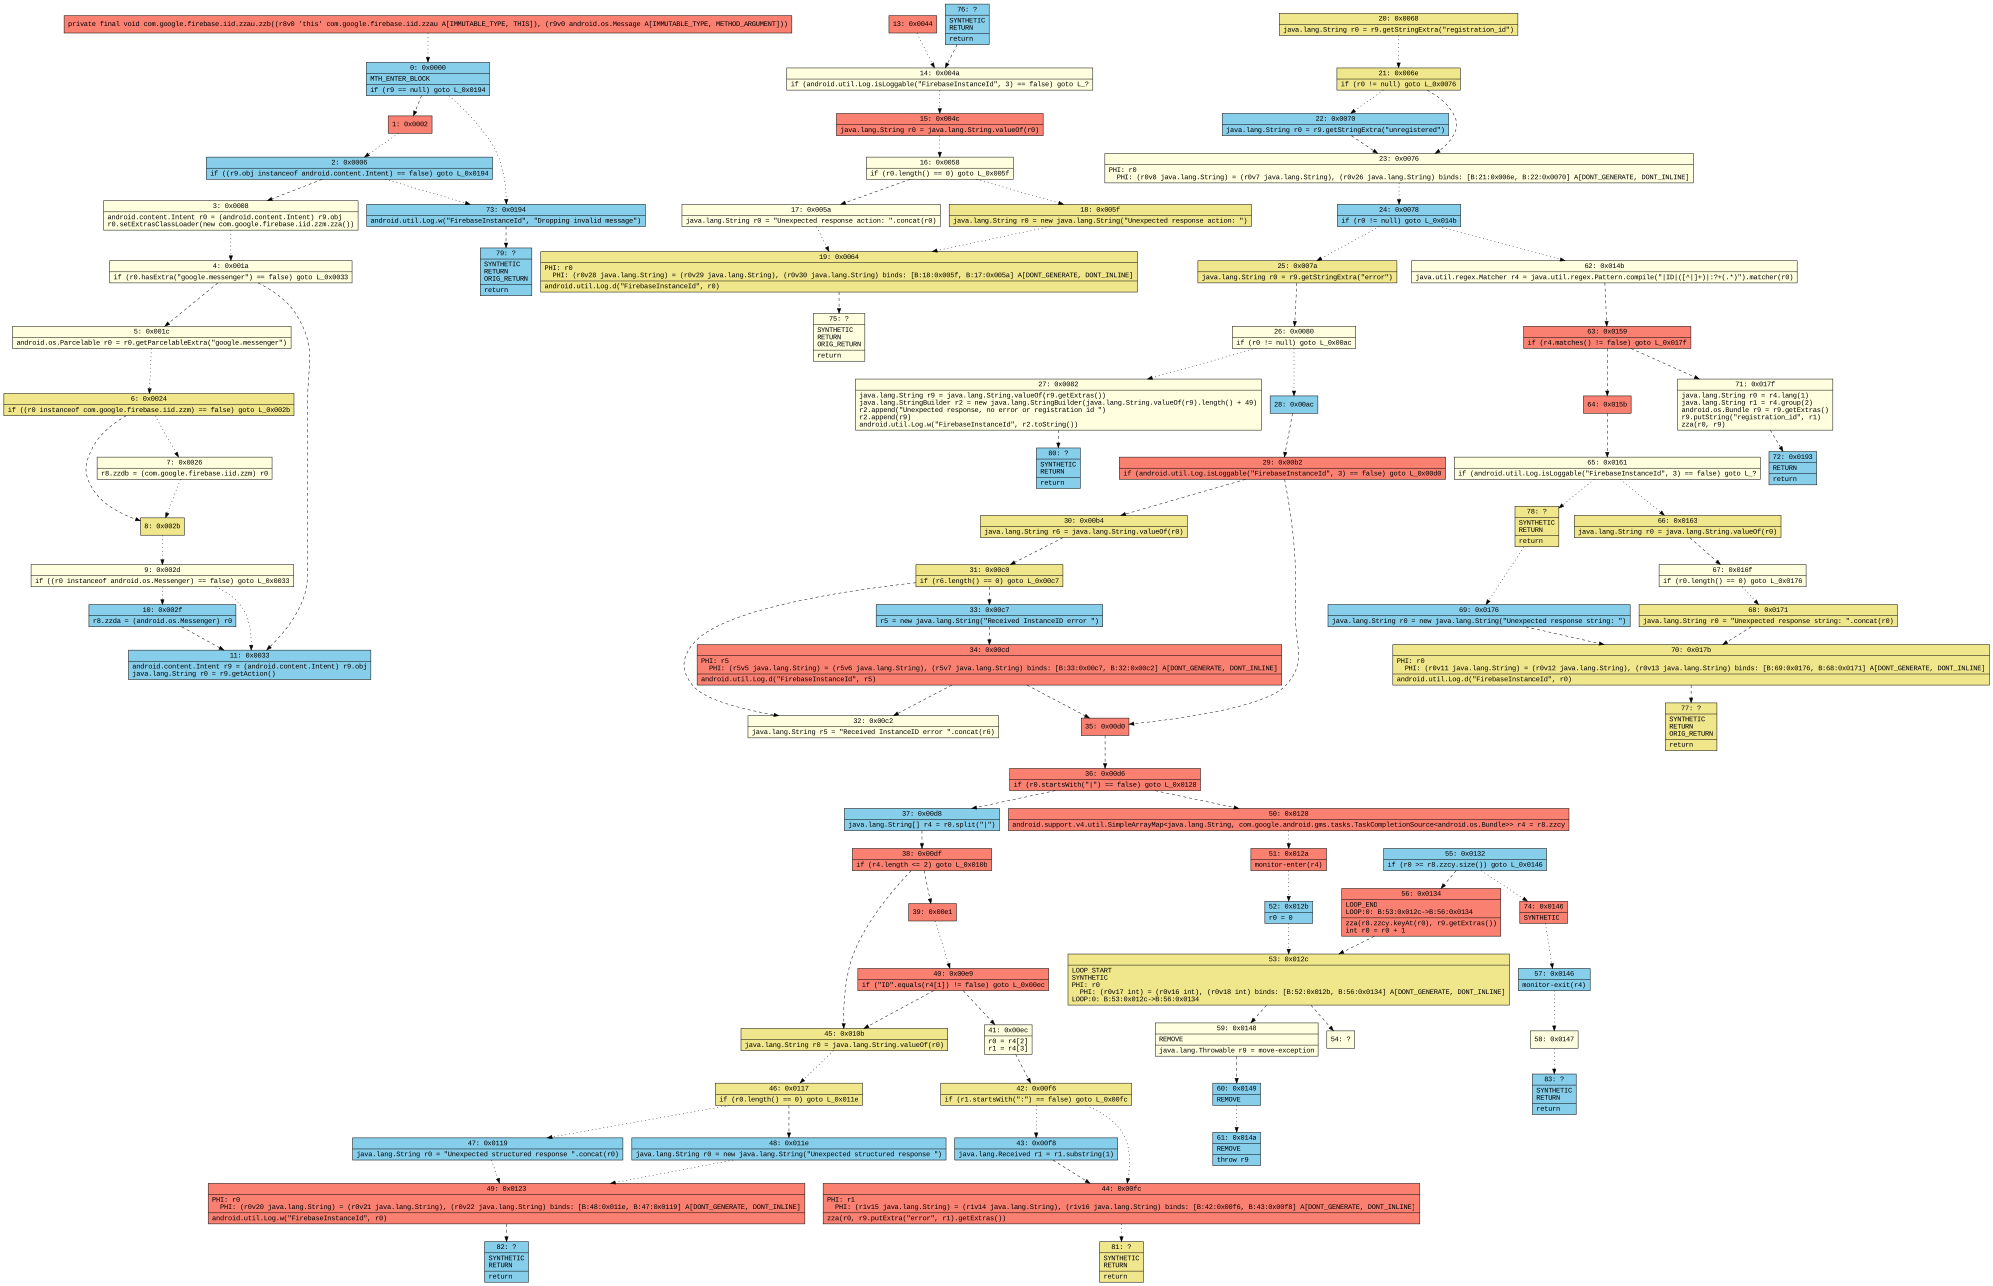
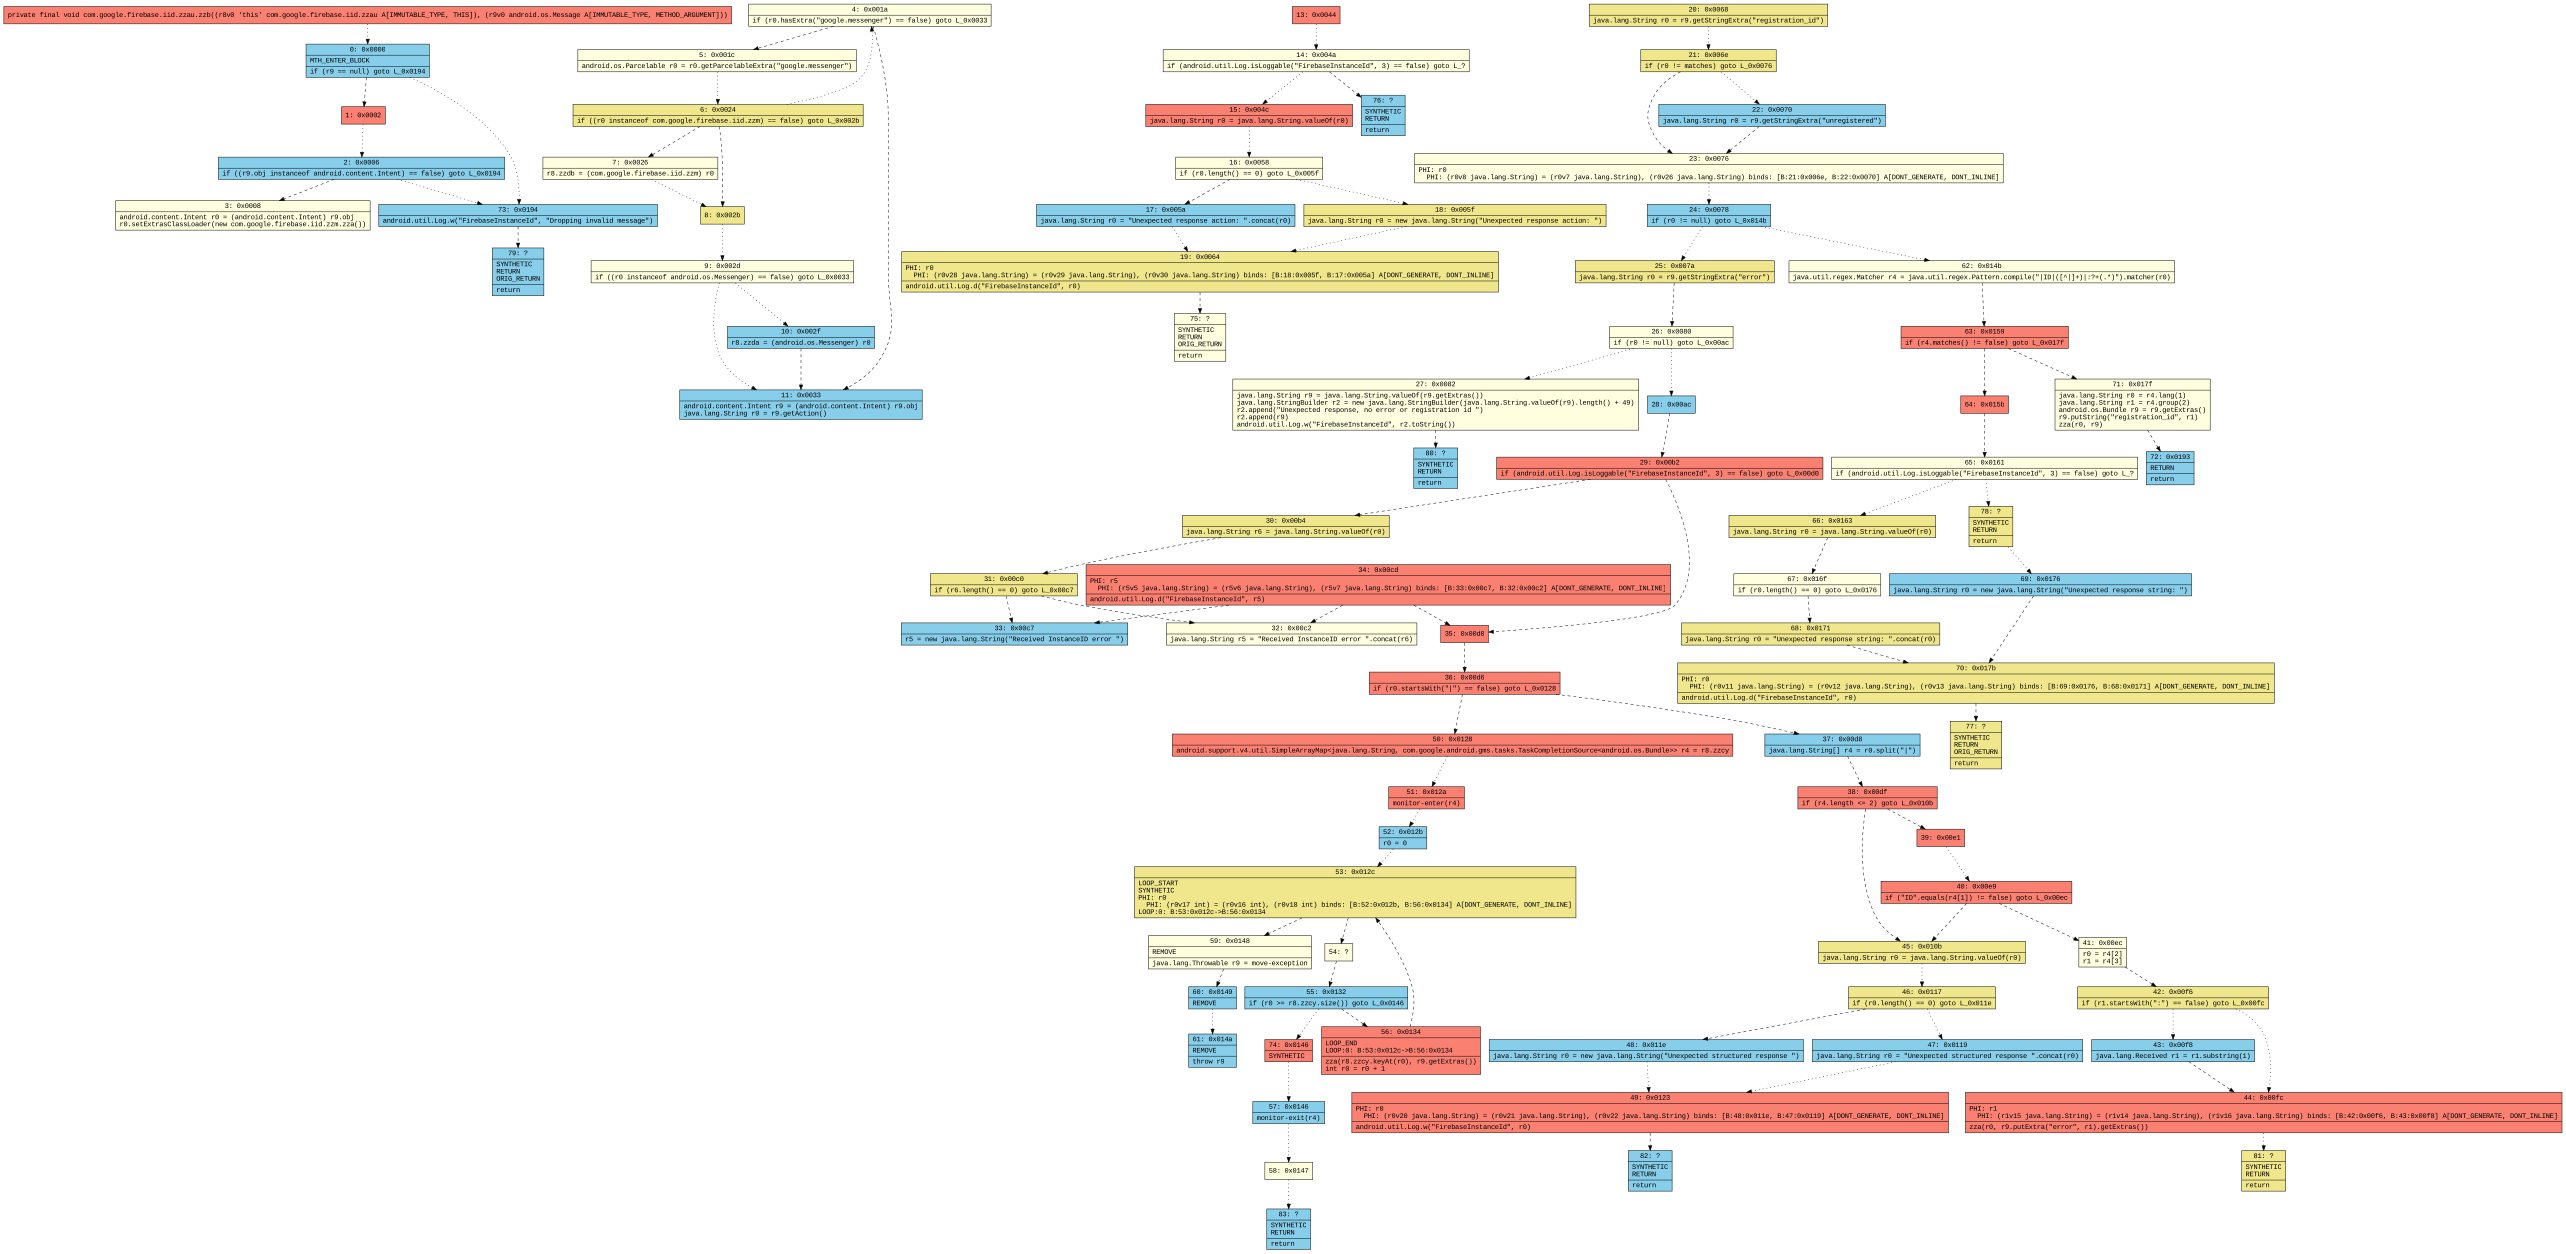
(952, 54) -> (1343, 83)
(1399, 84) -> (1708, 66)
(811, 215) -> (1166, 215)
(231, 243) -> (848, 86)
(166, 434) -> (676, 141)
(1749, 594) -> (1809, 607)
(989, 633) -> (1164, 614)
none -> (1334, 972)
